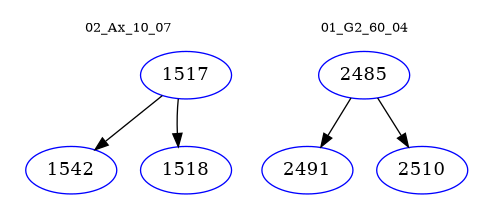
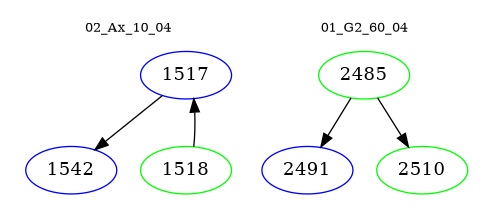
(129, 28) -> (129, 28)
(364, 75) -> (364, 75)
(177, 116) -> (195, 130)
(186, 170) -> (186, 170)
(422, 170) -> (422, 170)
